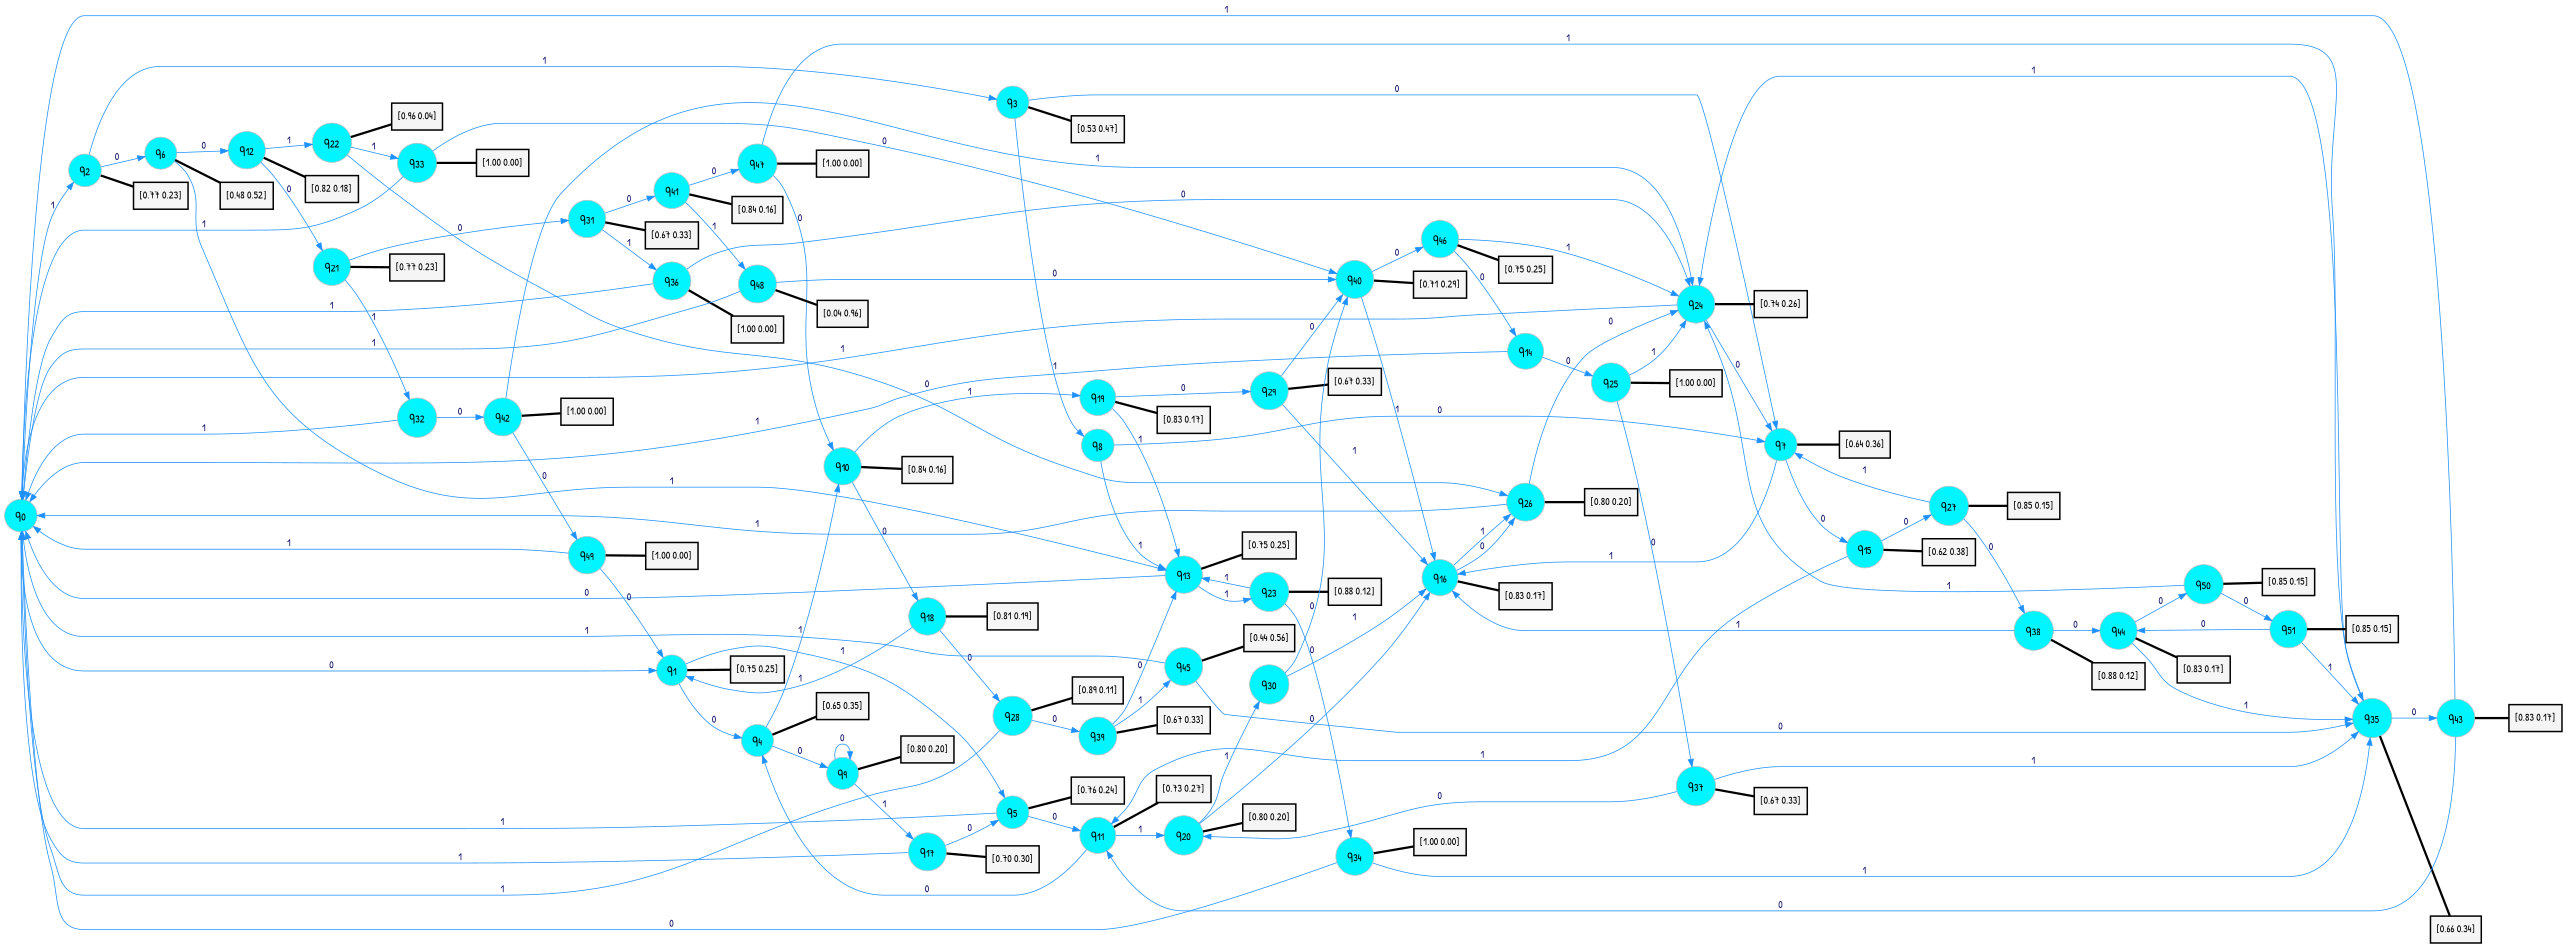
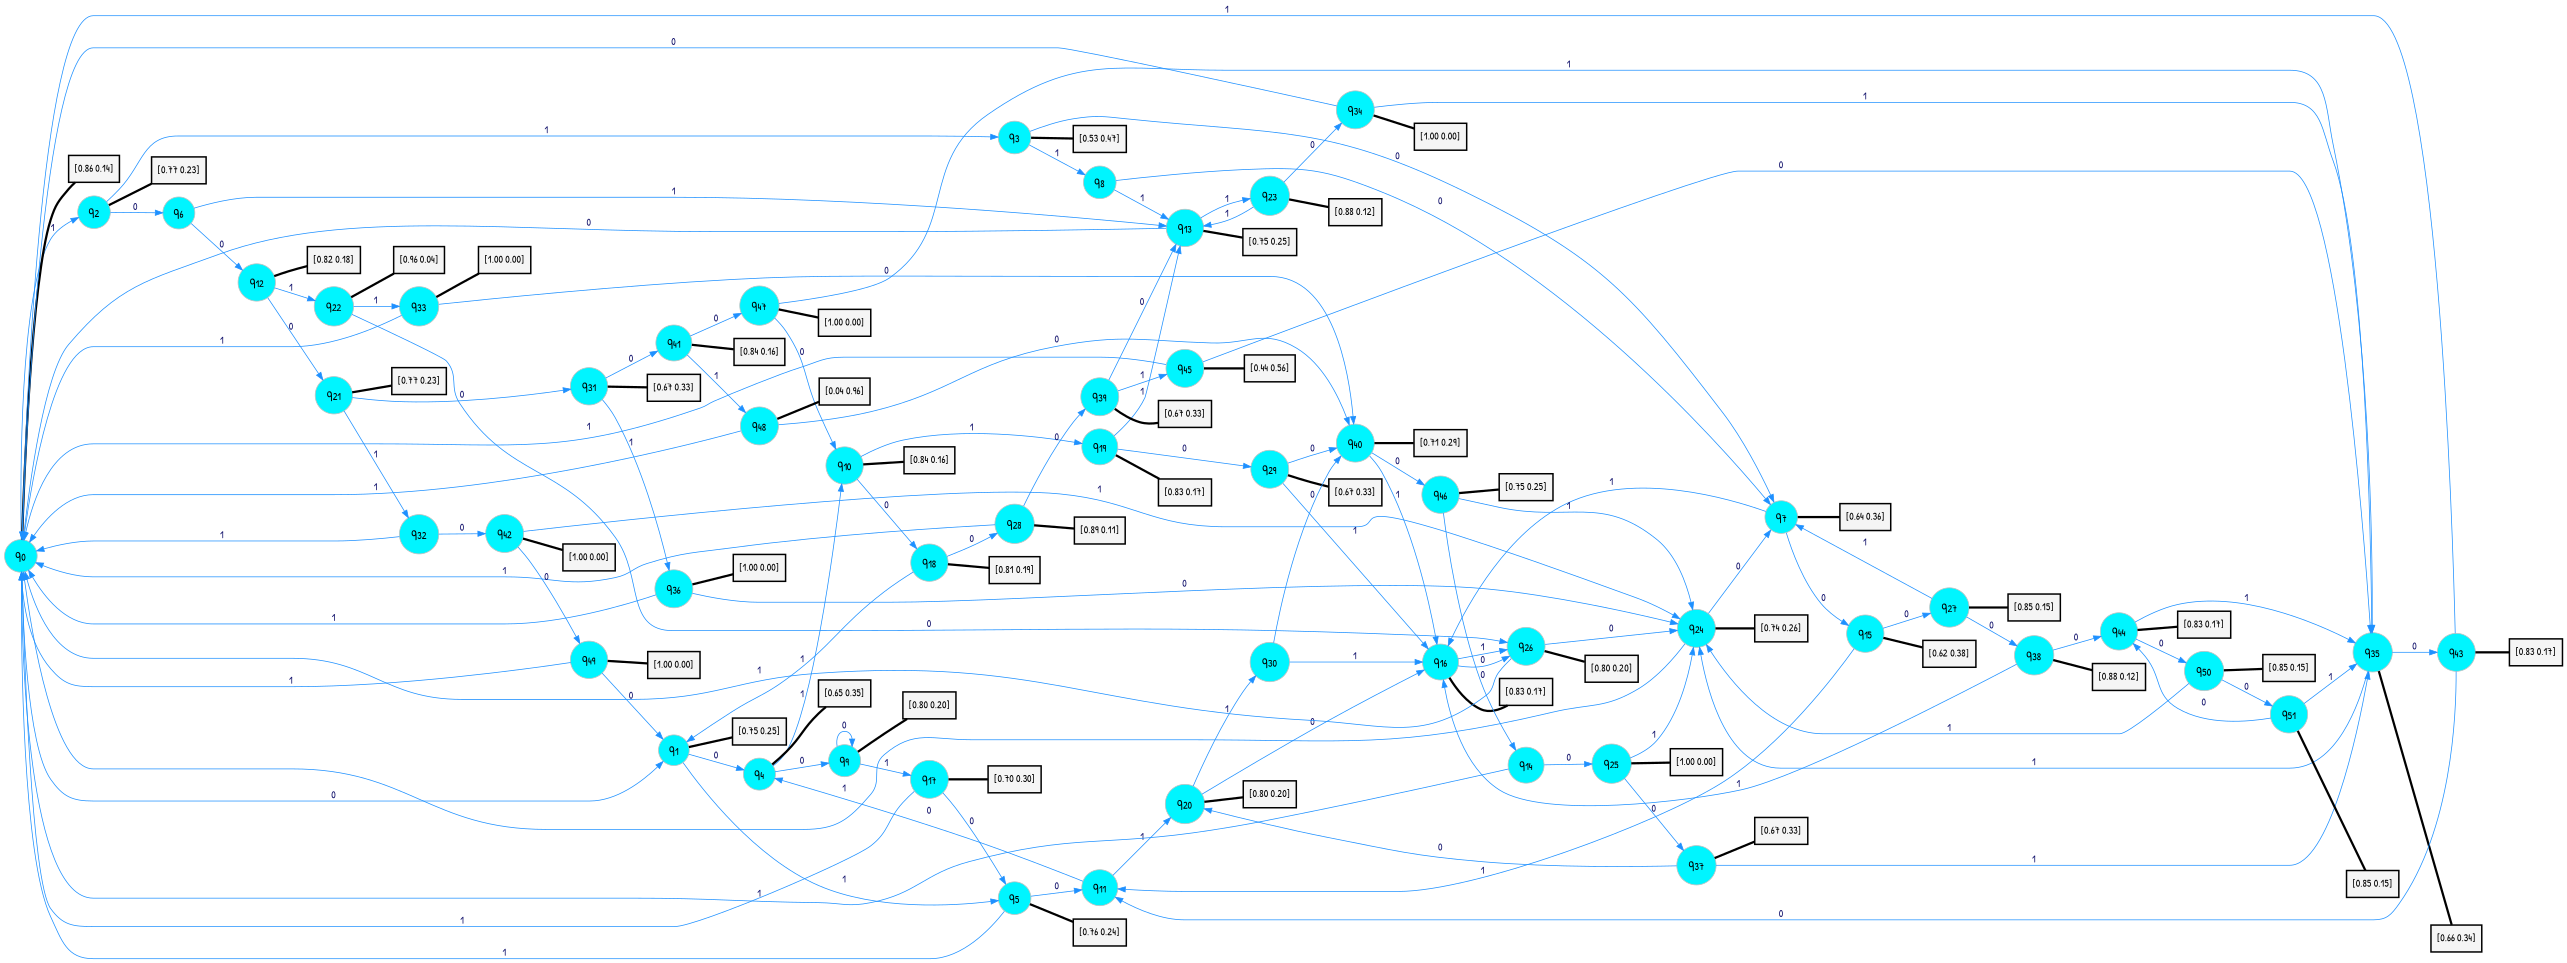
none -> (94, 169)
(247, 196) -> none
(1184, 789) -> none
